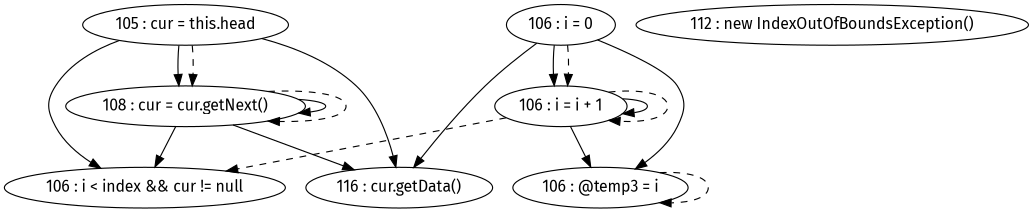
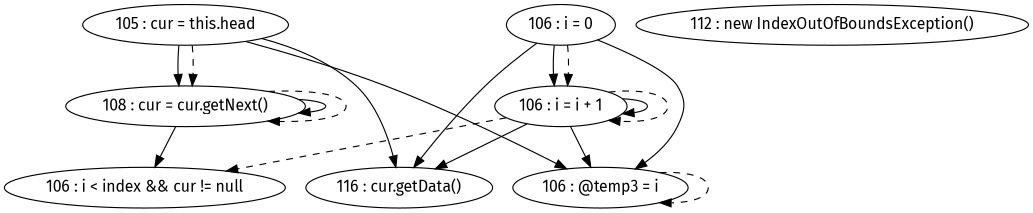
(52, 92) -> (404, 93)
(288, 145) -> (486, 144)
